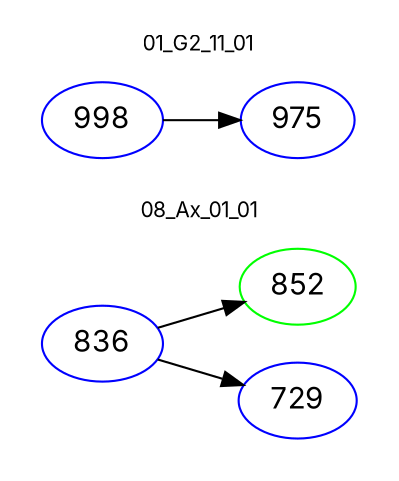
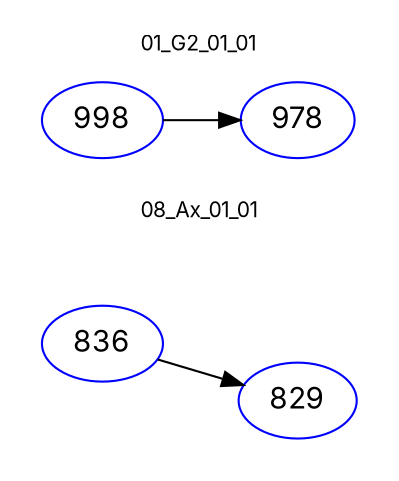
(198, 45) -> (198, 45)
(298, 120) -> (298, 120)
(298, 287) -> none
(298, 401) -> (298, 401)
